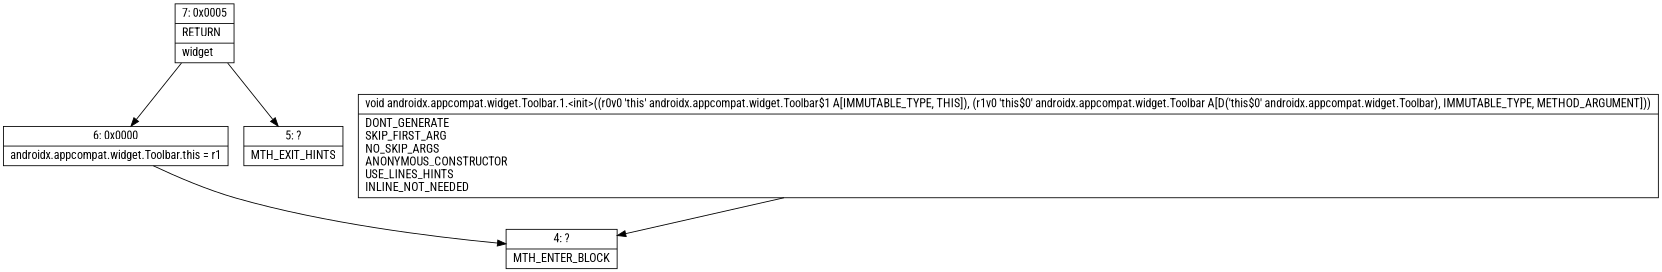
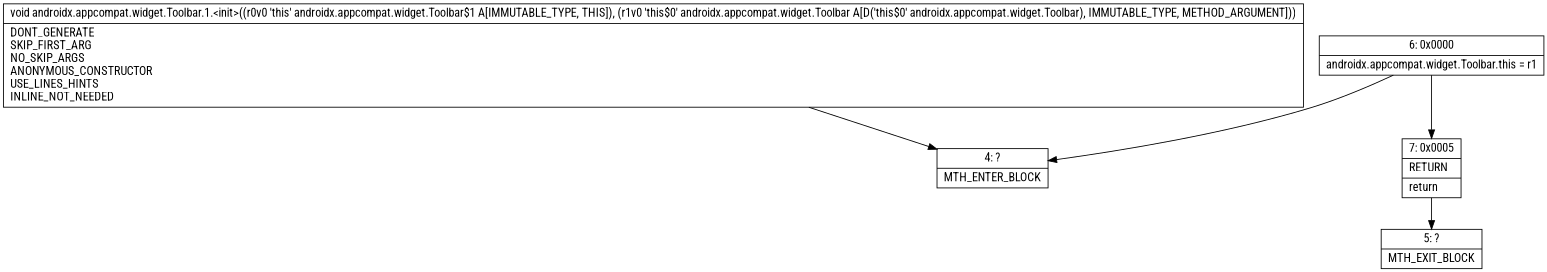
(198, 53) -> (1423, 187)
(159, 91) -> (1432, 102)
(293, 155) -> (1432, 258)
